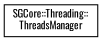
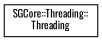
(51, 21) -> (51, 21)
